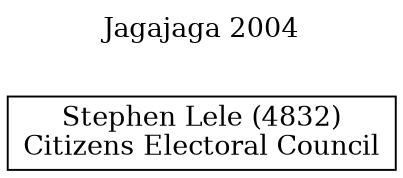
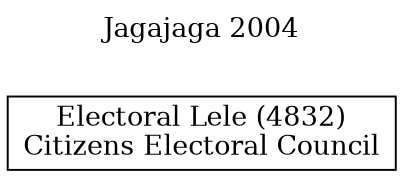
(202, 133) -> (202, 133)
